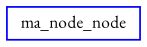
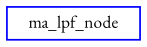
(73, 23) -> (73, 23)
